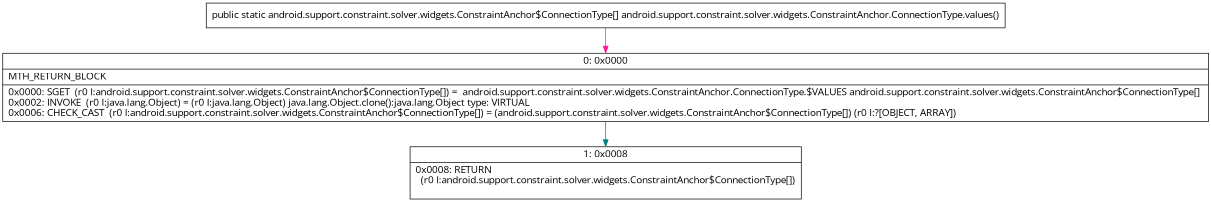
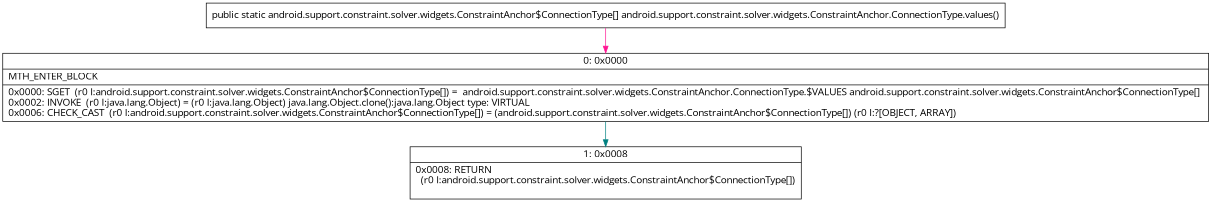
(57, 77) -> (53, 77)
